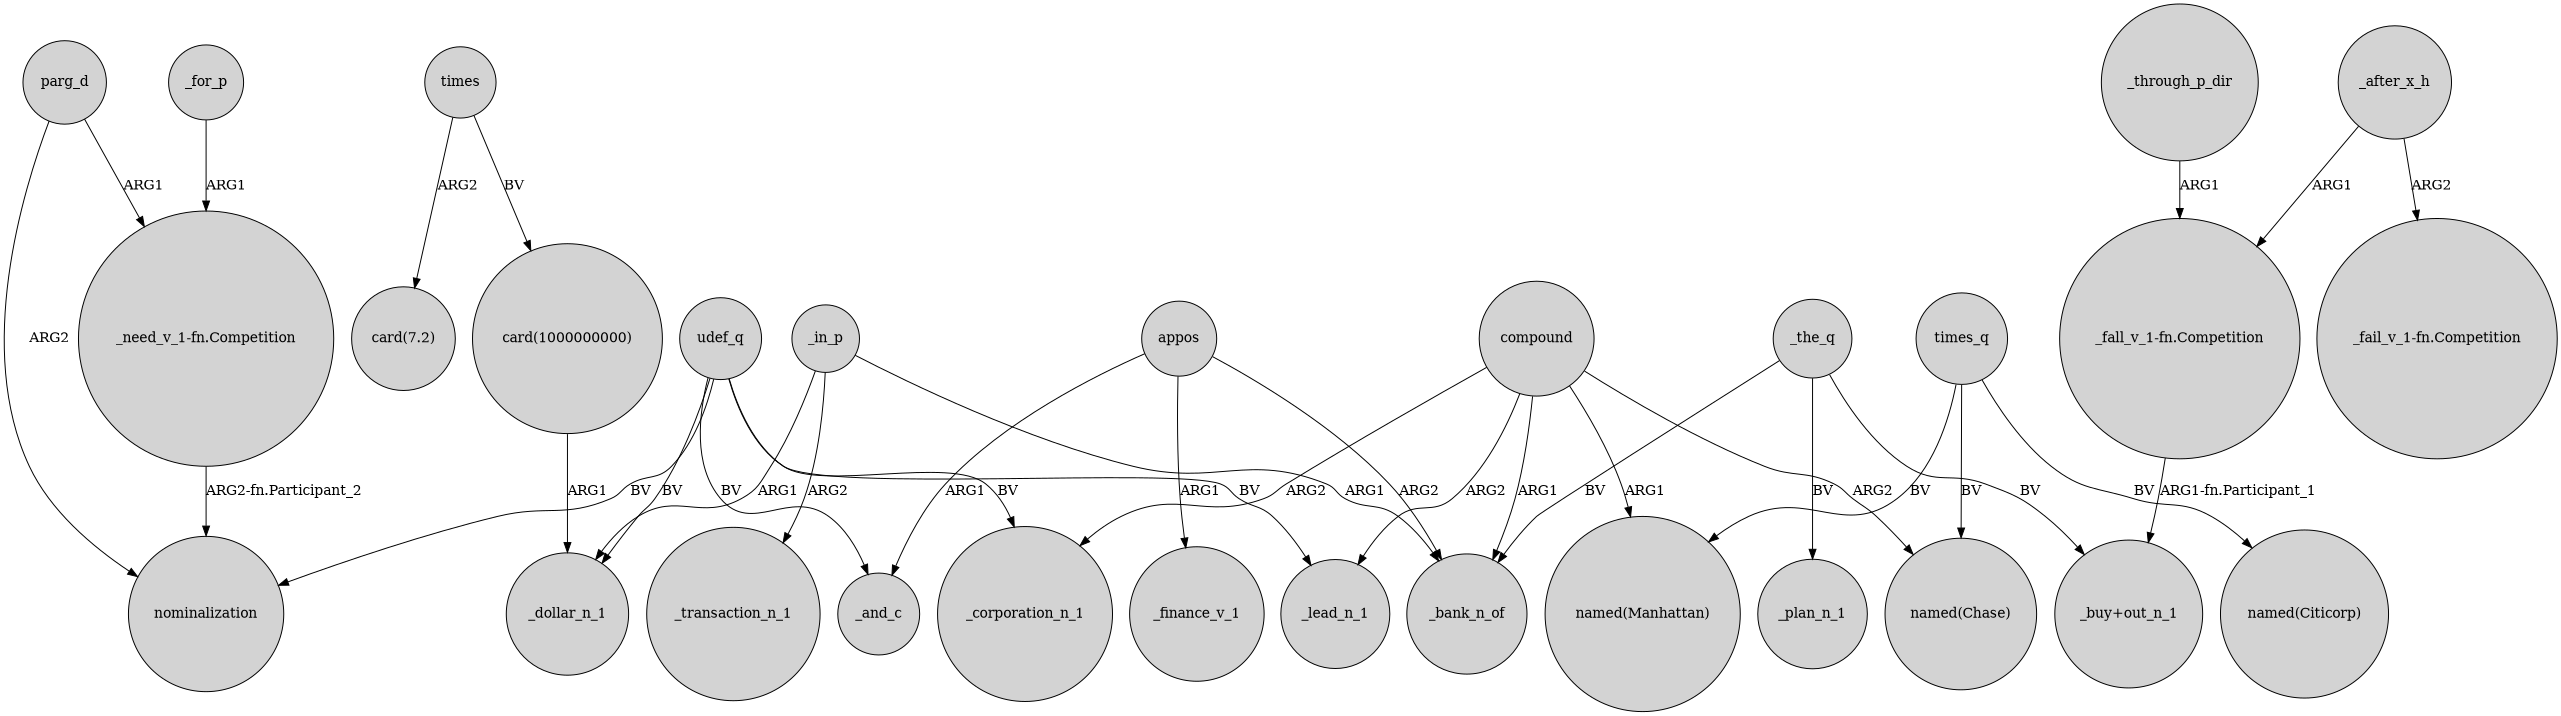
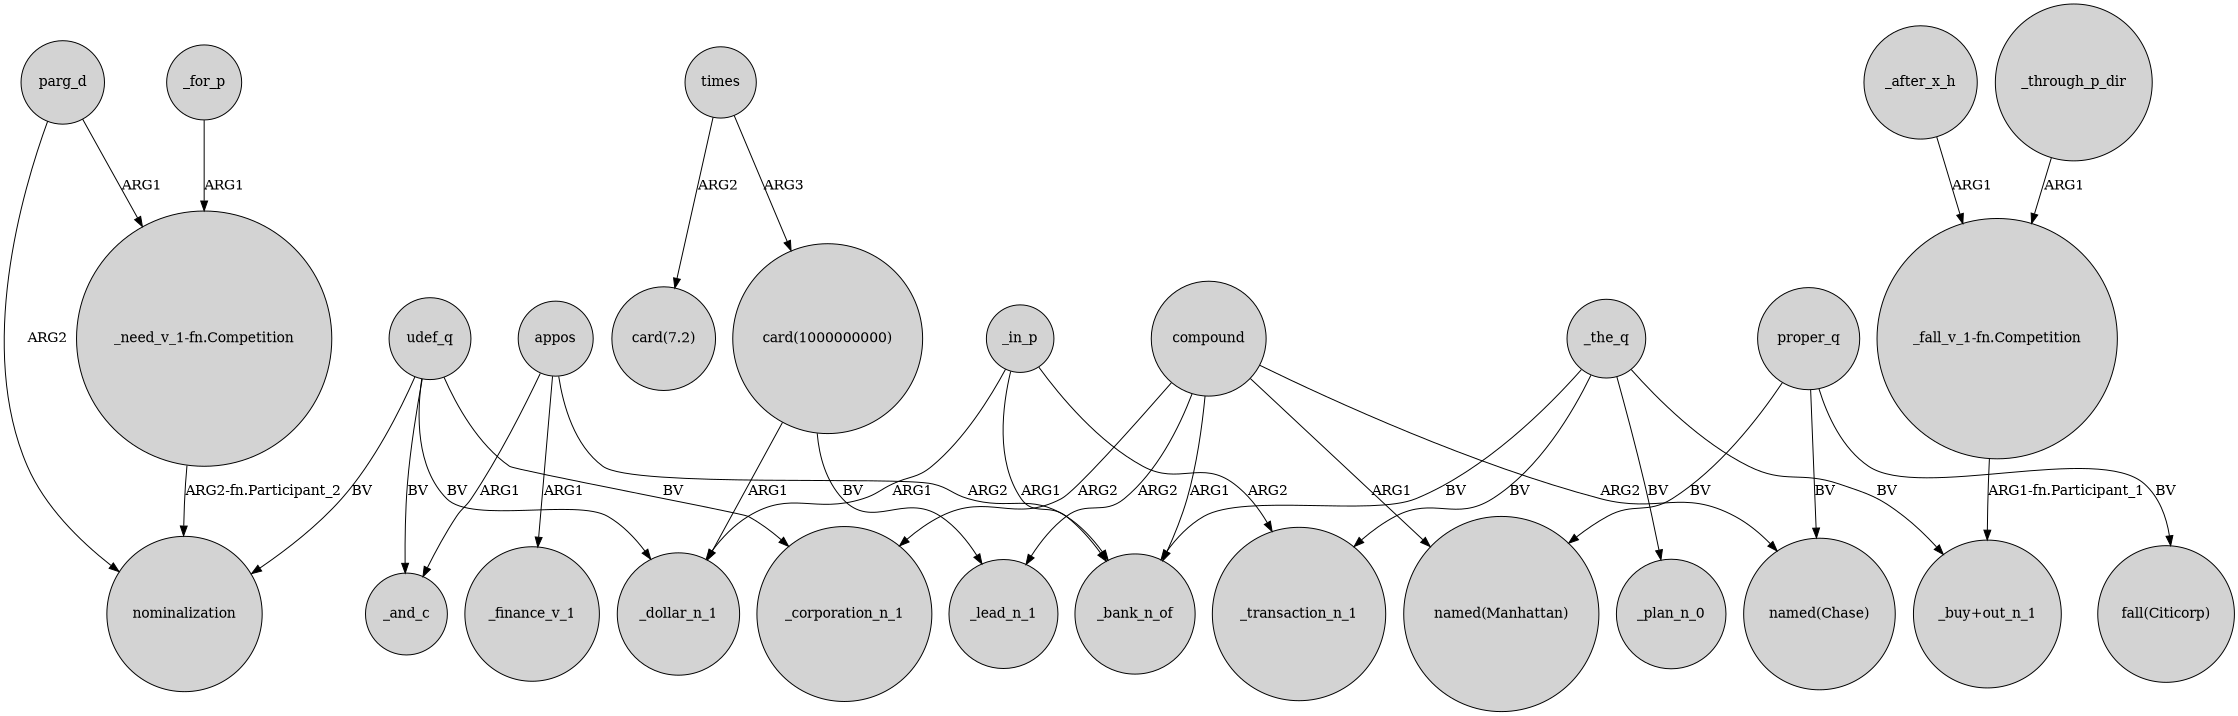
(514, 186) -> (784, 186)
(1962, 339) -> (1809, 339)
(2437, 339) -> none
(1006, 479) -> (881, 512)
none -> (1500, 493)
(1813, 614) -> (1671, 614)
(2305, 614) -> (2166, 614)
